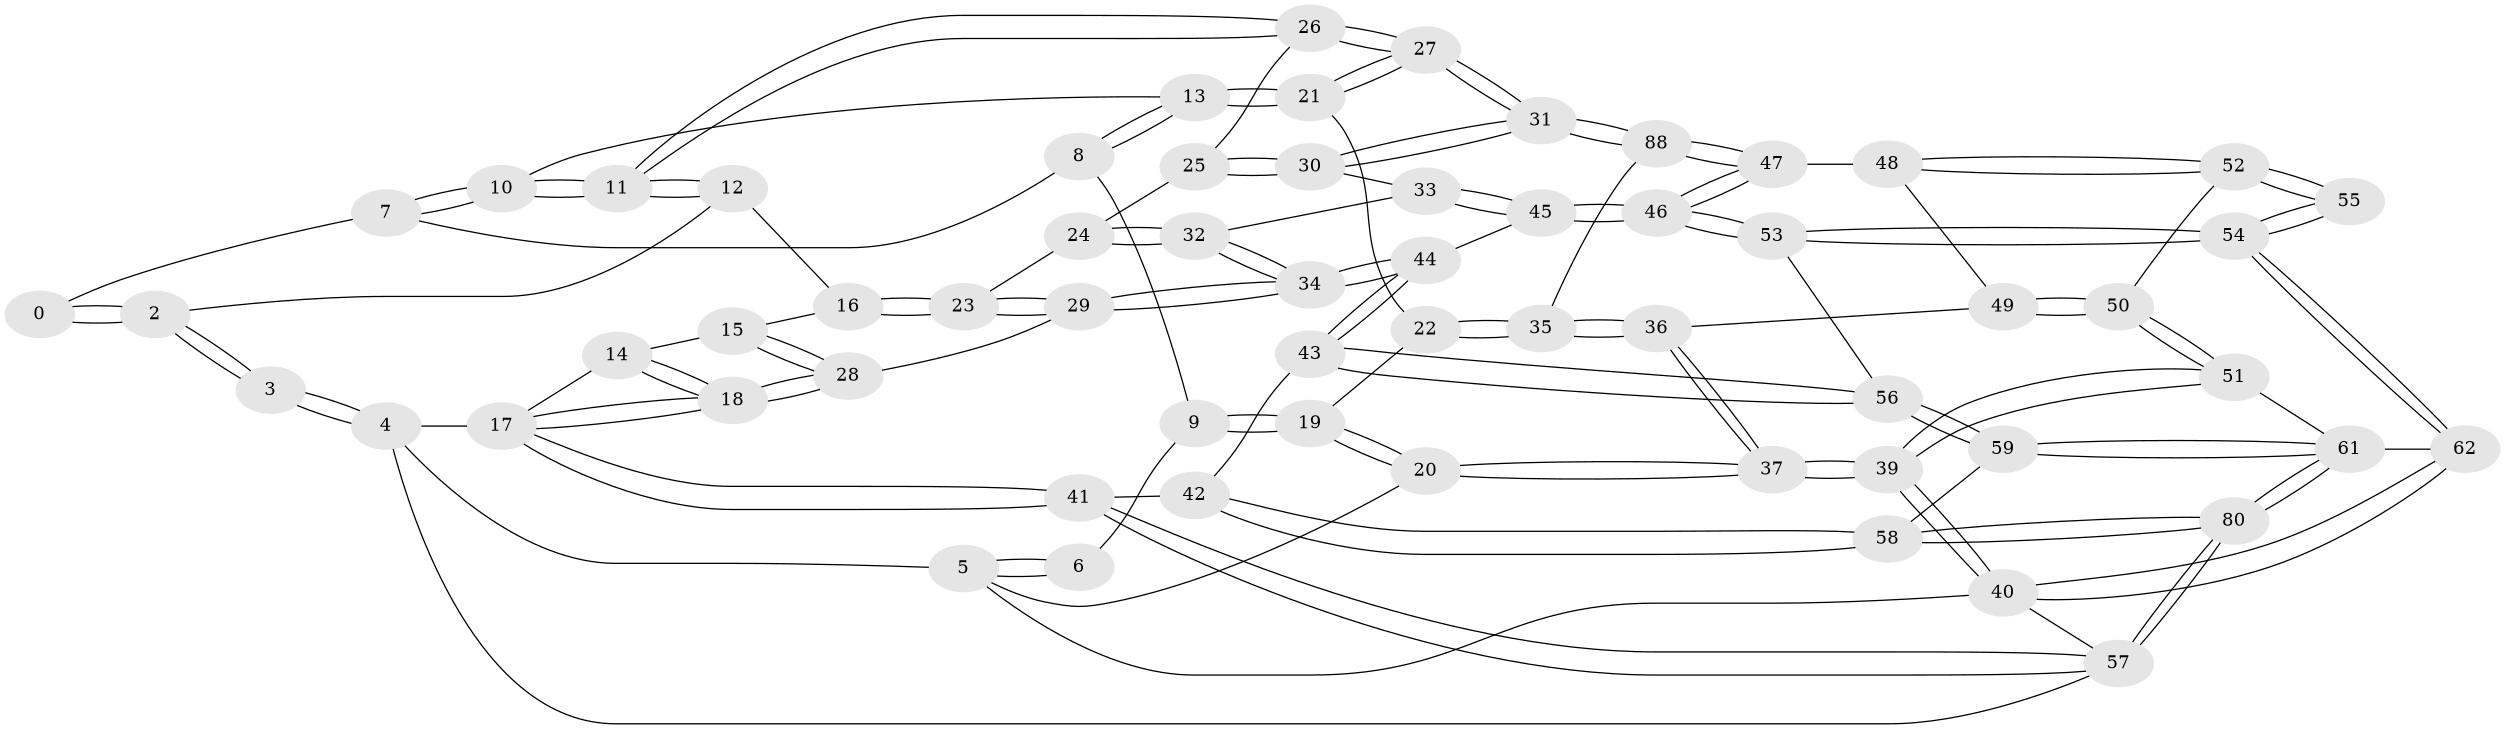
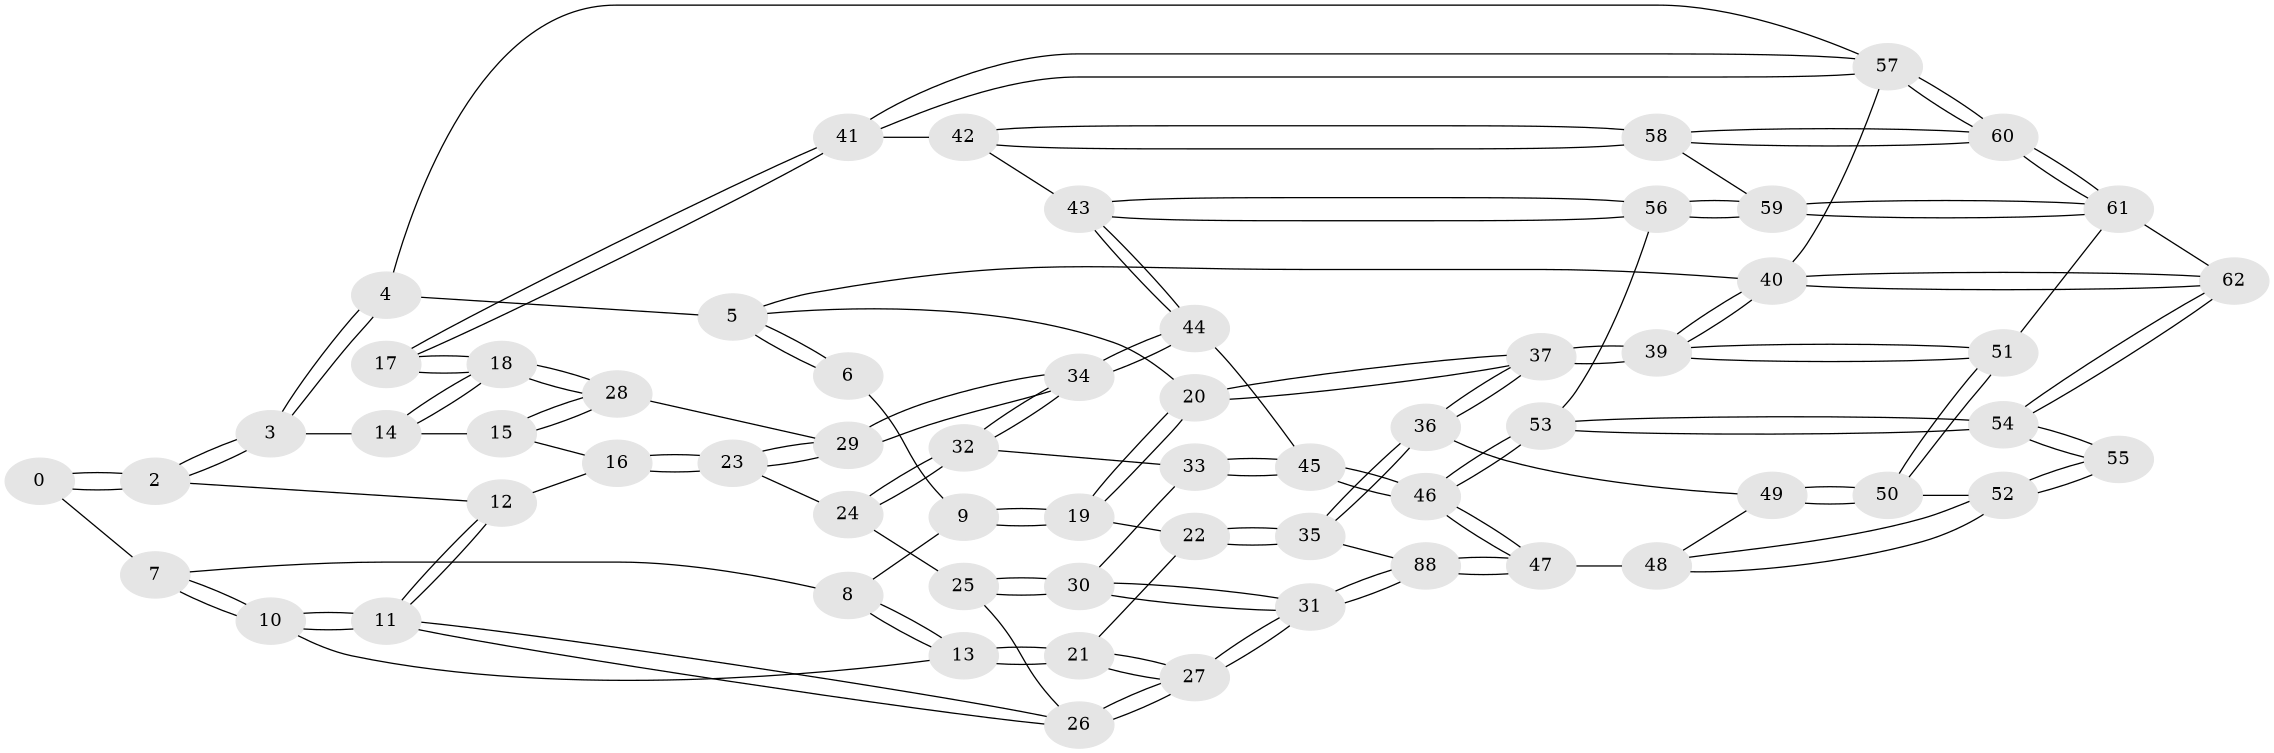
(560, 391) -> (329, 434)
(444, 426) -> none
(2234, 521) -> (2003, 137)
